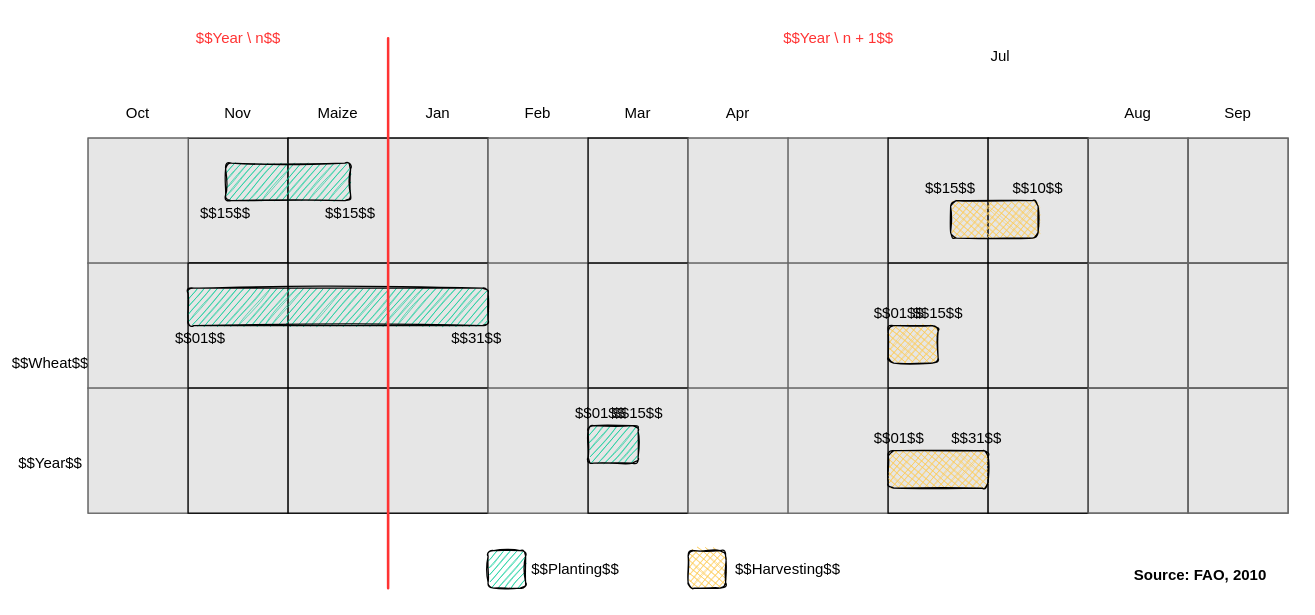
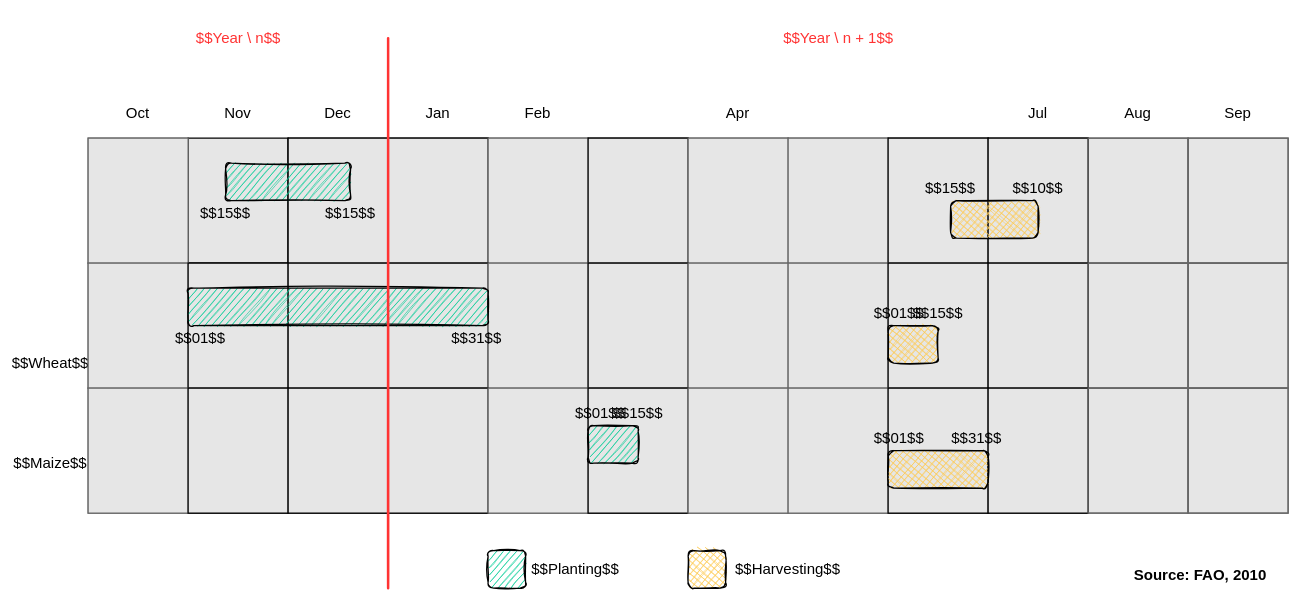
(1001, 57) -> (1038, 113)
(338, 113) -> (338, 113)
(638, 113) -> none
(51, 463) -> (51, 463)
